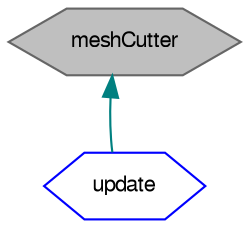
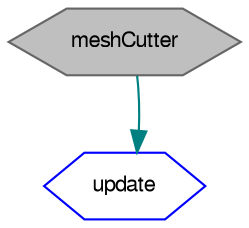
(110, 125) -> (139, 103)
